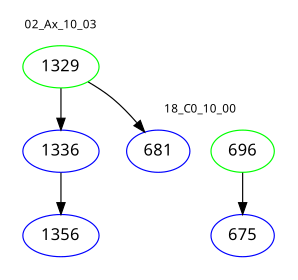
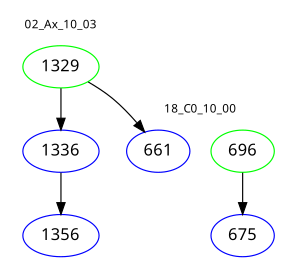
(158, 151) -> (158, 151)
